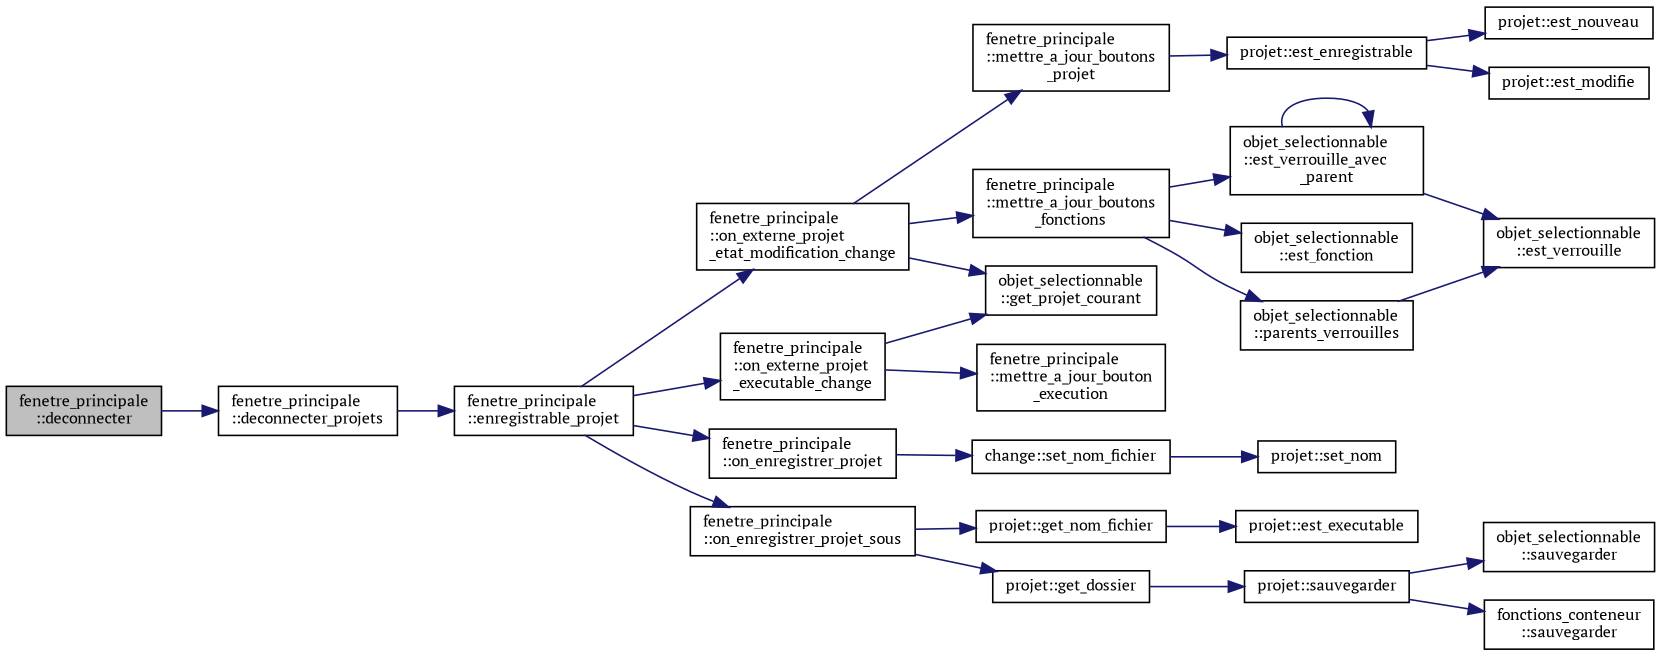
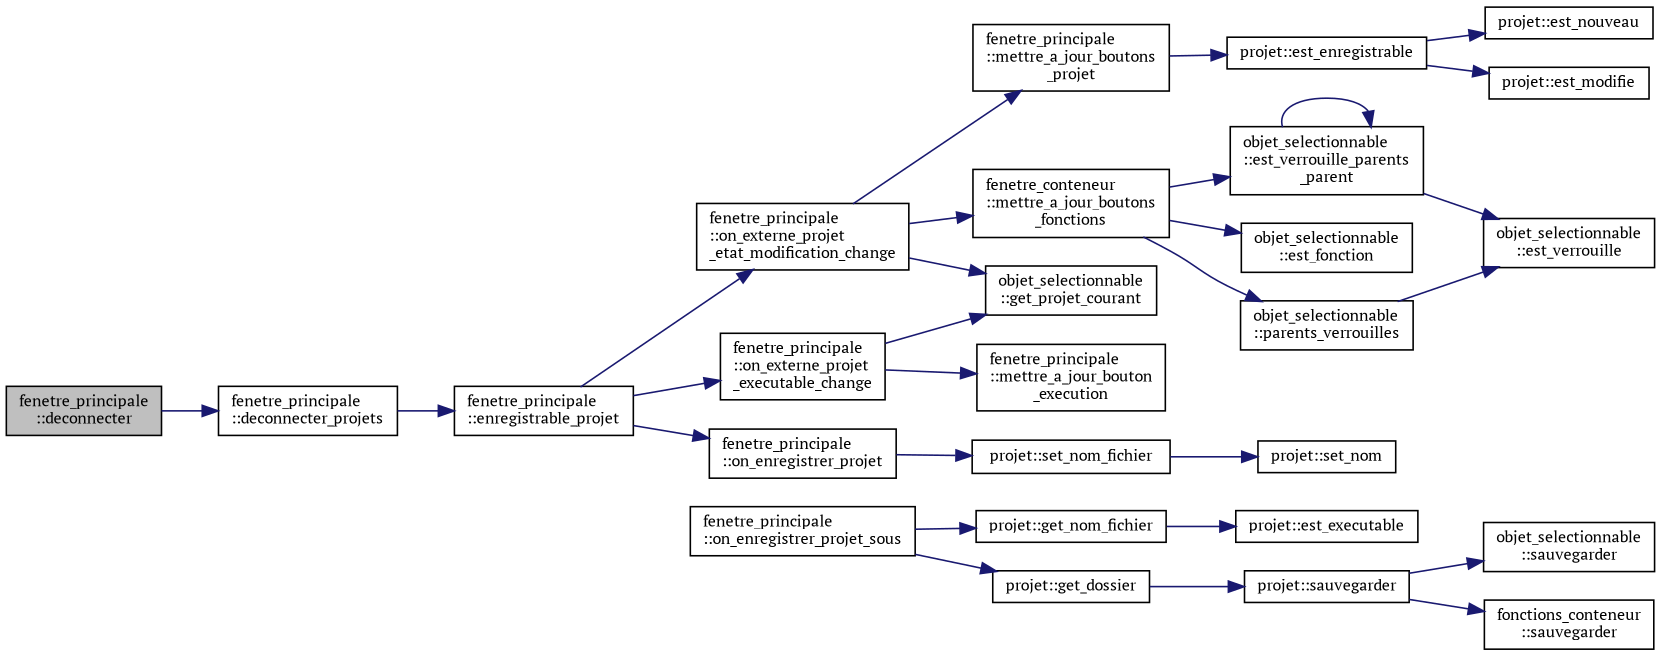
(1327, 161) -> (1327, 161)
(1071, 203) -> (1071, 203)
(1071, 457) -> (1071, 457)
(648, 471) -> none
